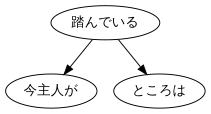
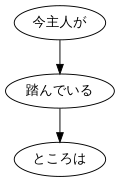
(81, 53) -> (60, 52)
